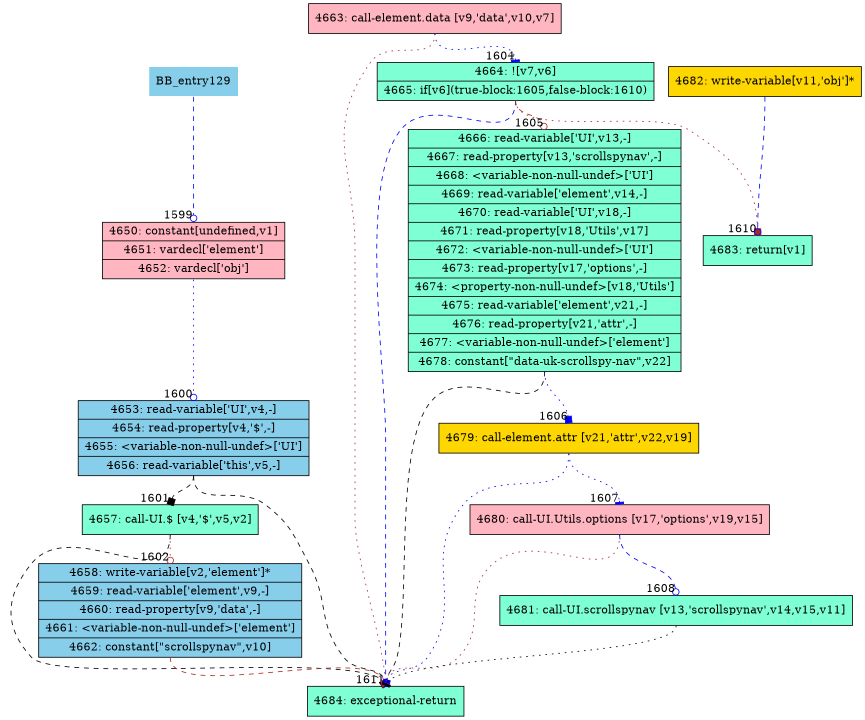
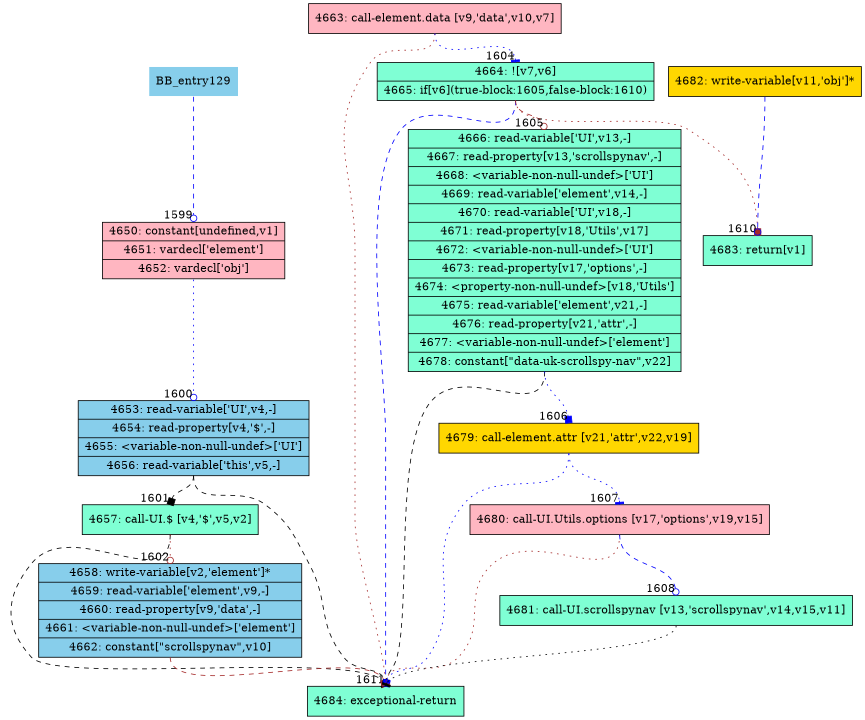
(409, 474) -> (409, 474)
(74, 667) -> (74, 667)
